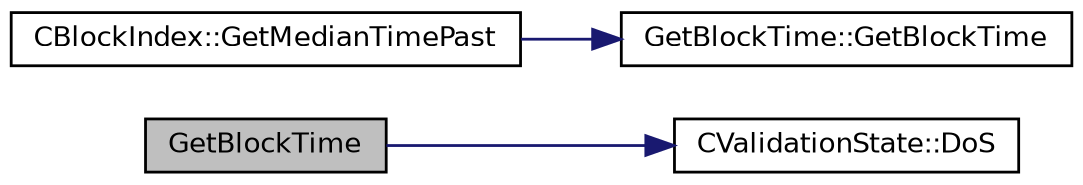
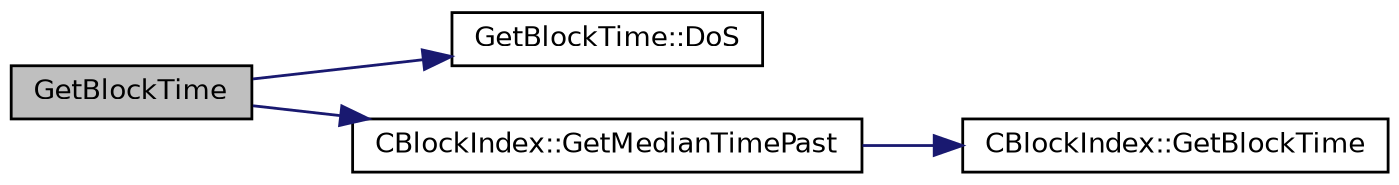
(847, 39) -> (1175, 146)
none -> (297, 111)
(847, 146) -> (607, 39)
